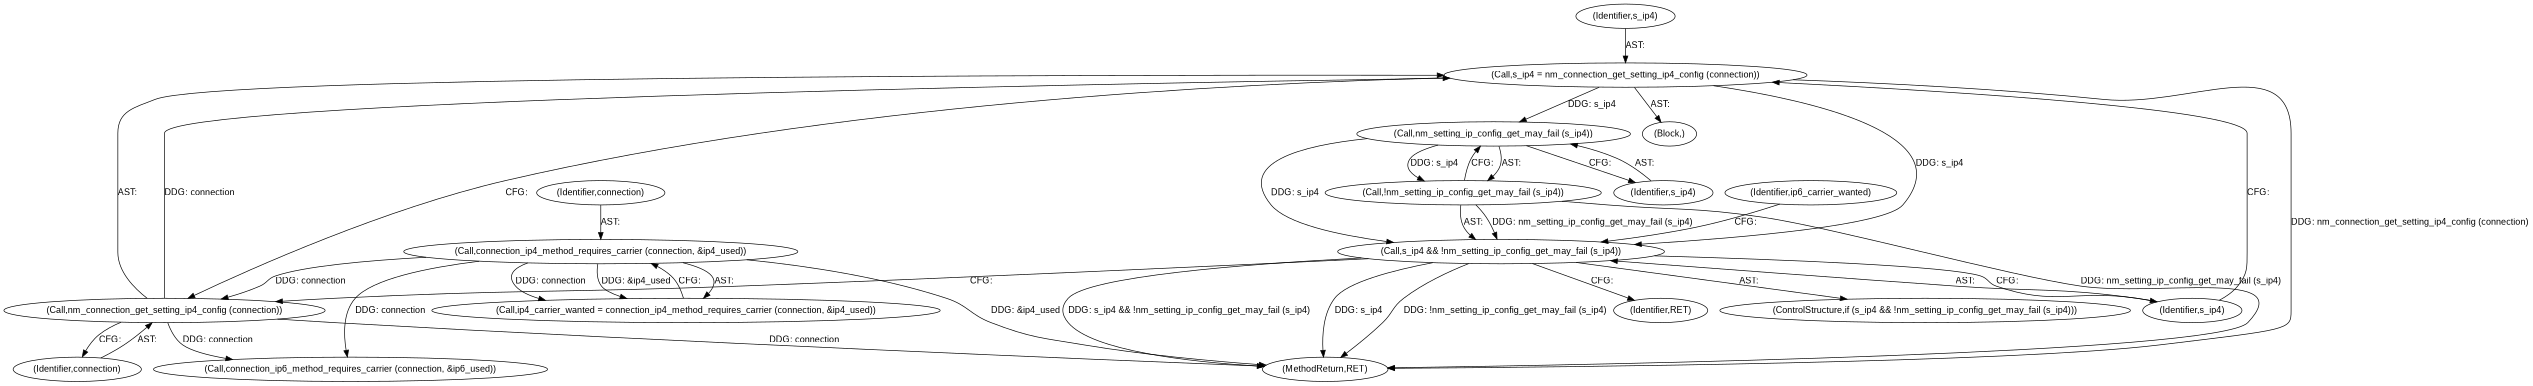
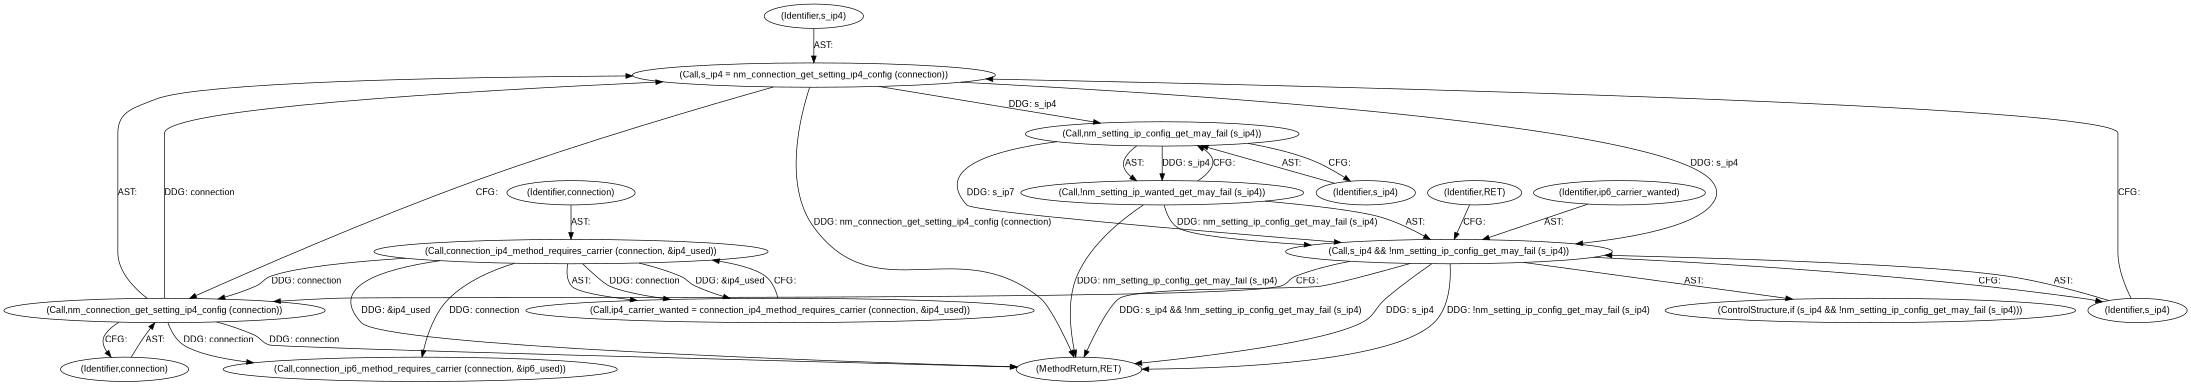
(1669, 134) -> none
(1295, 193) -> (991, 193)
(1463, 193) -> (1162, 193)
(1747, 222) -> (1555, 222)
(1580, 281) -> (1463, 219)
